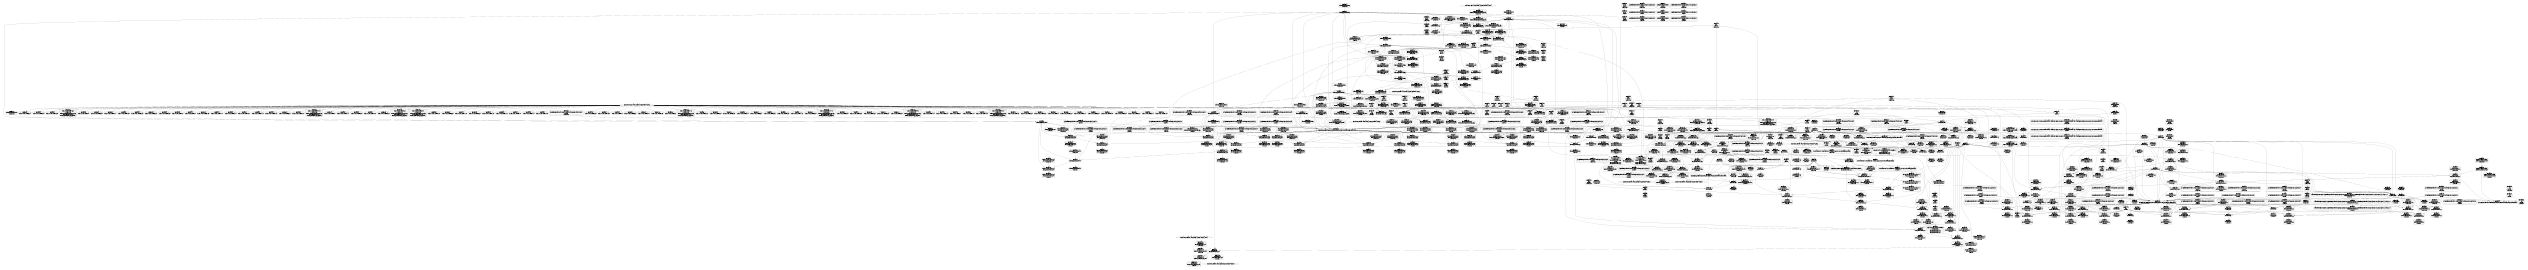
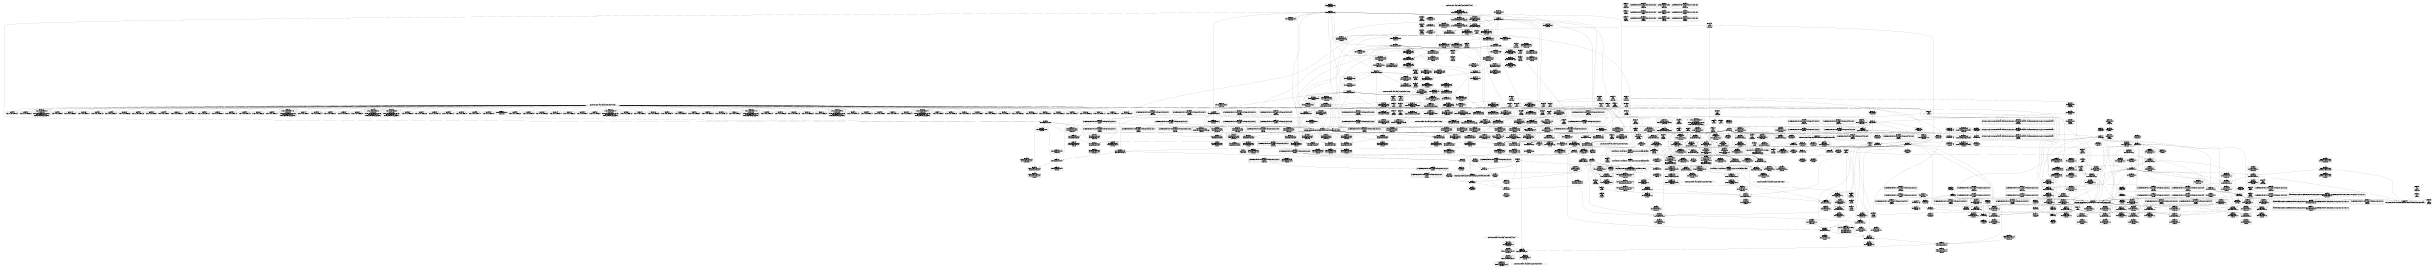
(1451, 45) -> (1444, 45)
(1407, 122) -> none
none -> (1706, 144)
(2040, 204) -> (2049, 204)
